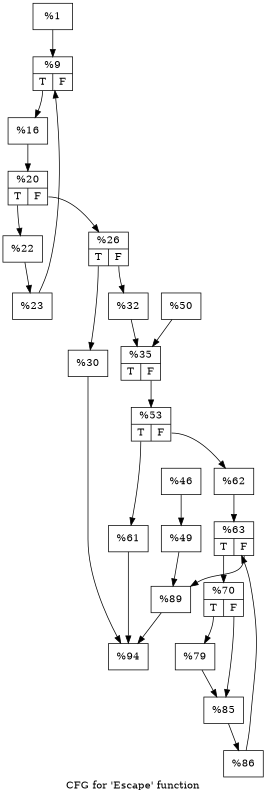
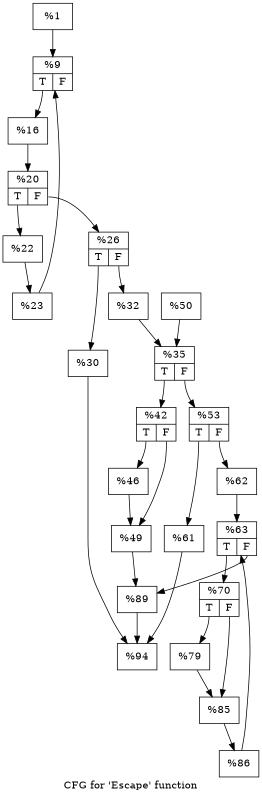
none -> (156, 424)
